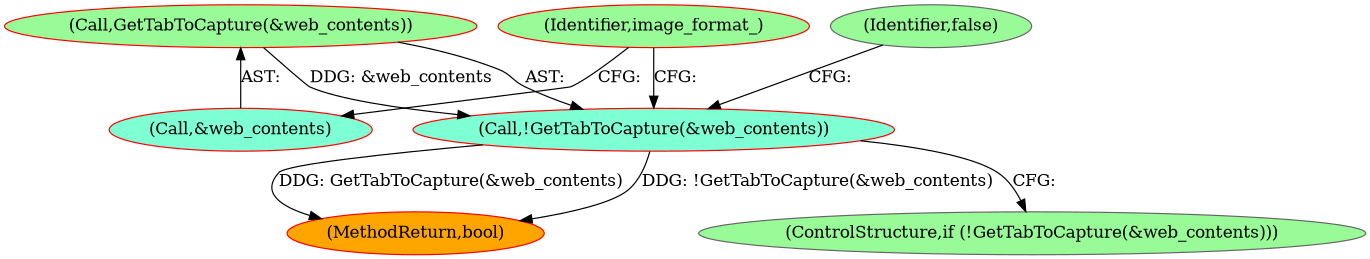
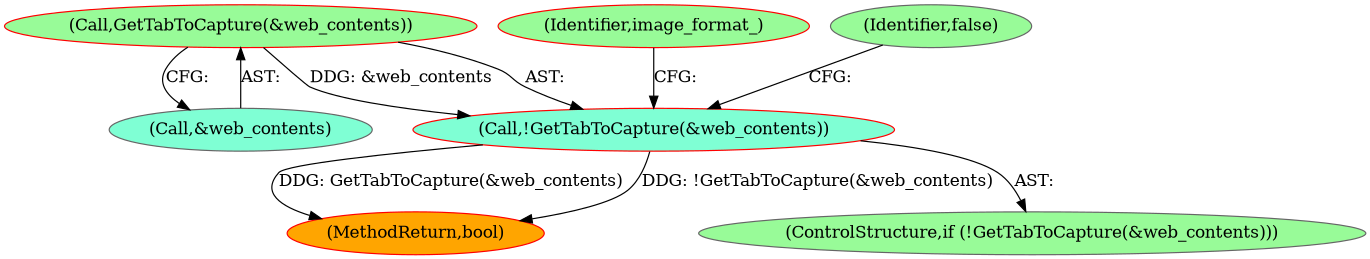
(497, 96) -> (164, 74)
(241, 130) -> (241, 130)
(1037, 182) -> (1037, 182)
